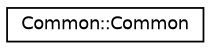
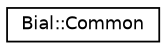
(105, 25) -> (83, 25)
